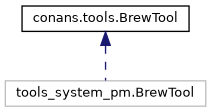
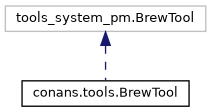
(106, 63) -> (106, 63)
